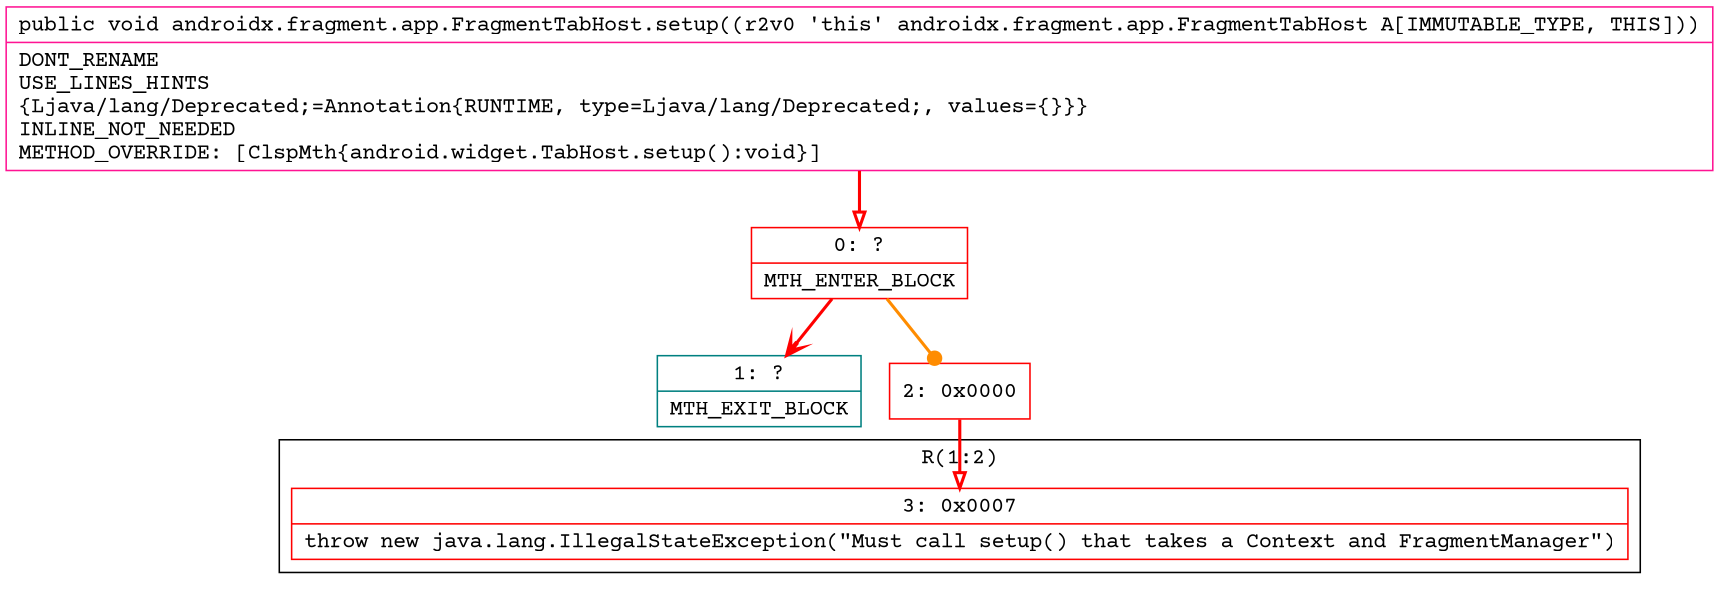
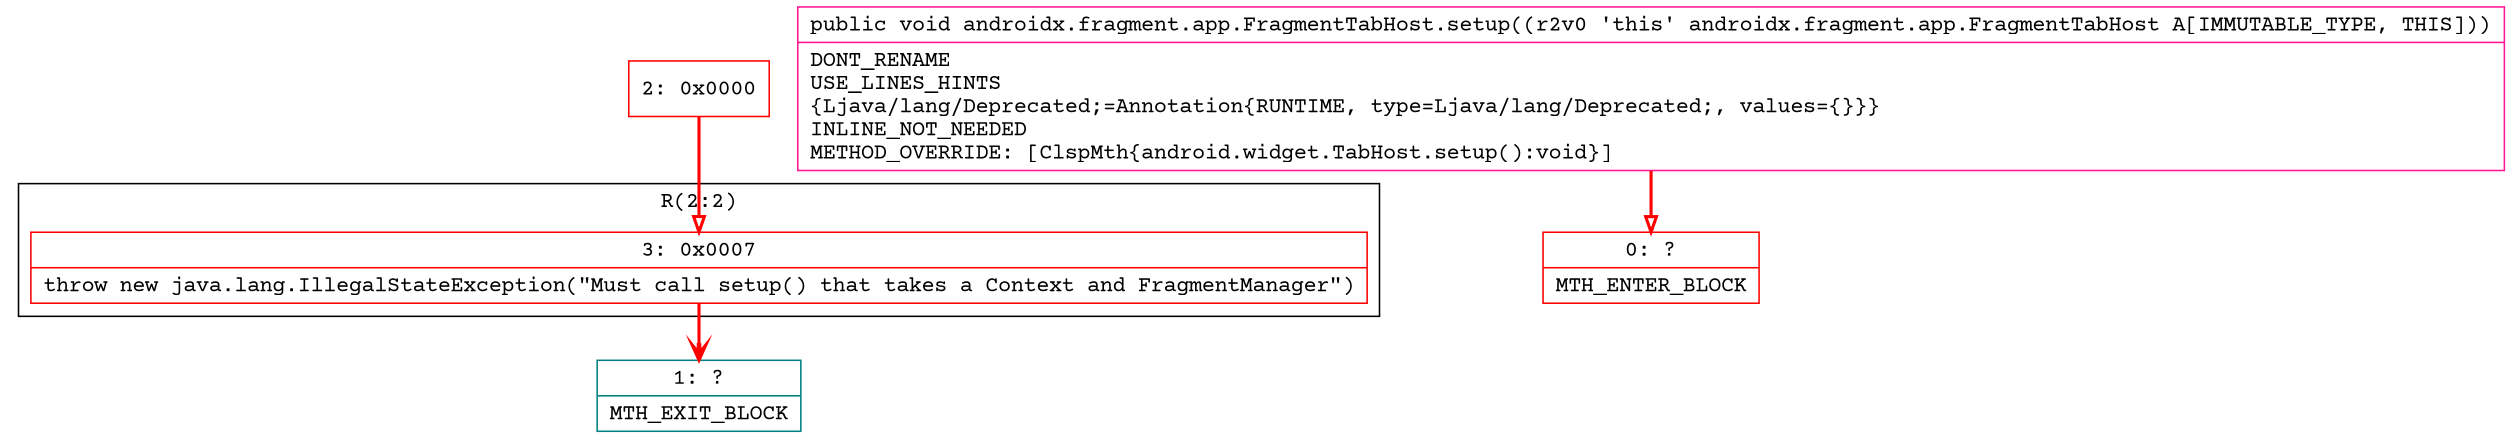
(814, 321) -> (699, 326)
(909, 326) -> none
(960, 458) -> (699, 201)
